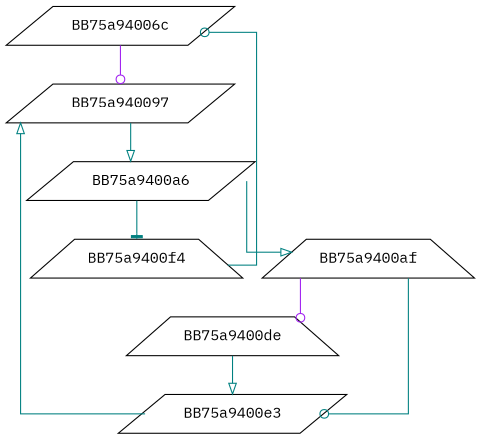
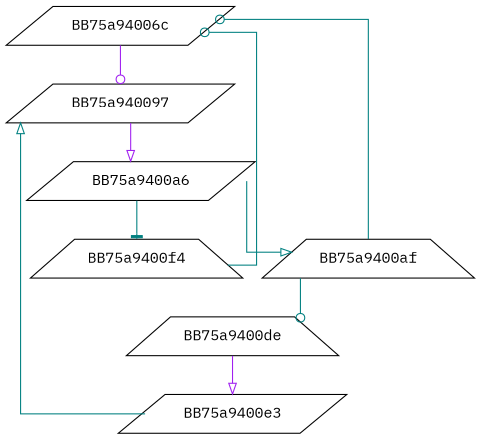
(131, 137) -> (131, 137)
(300, 296) -> (300, 296)
(233, 370) -> (233, 370)
(408, 386) -> (368, 57)
